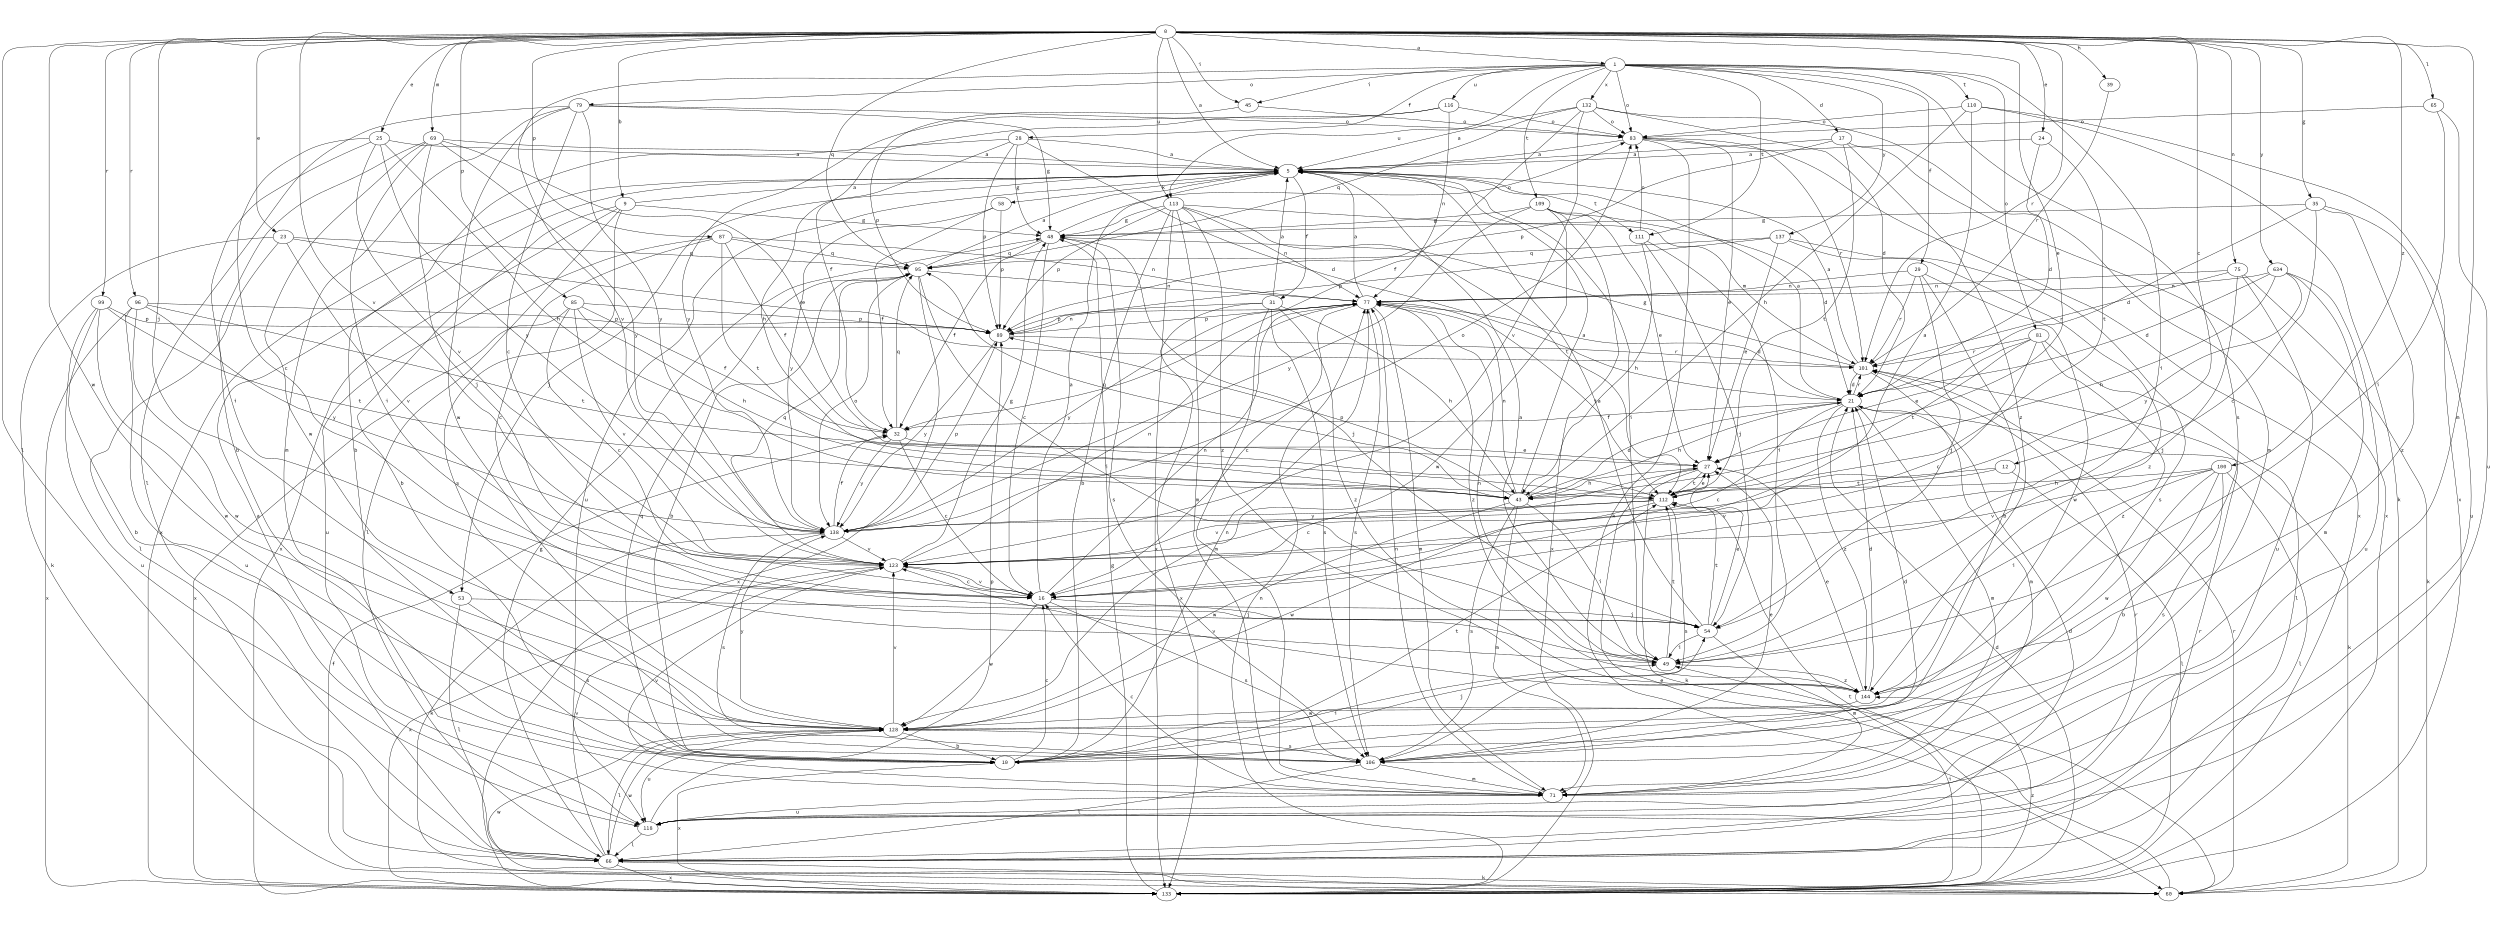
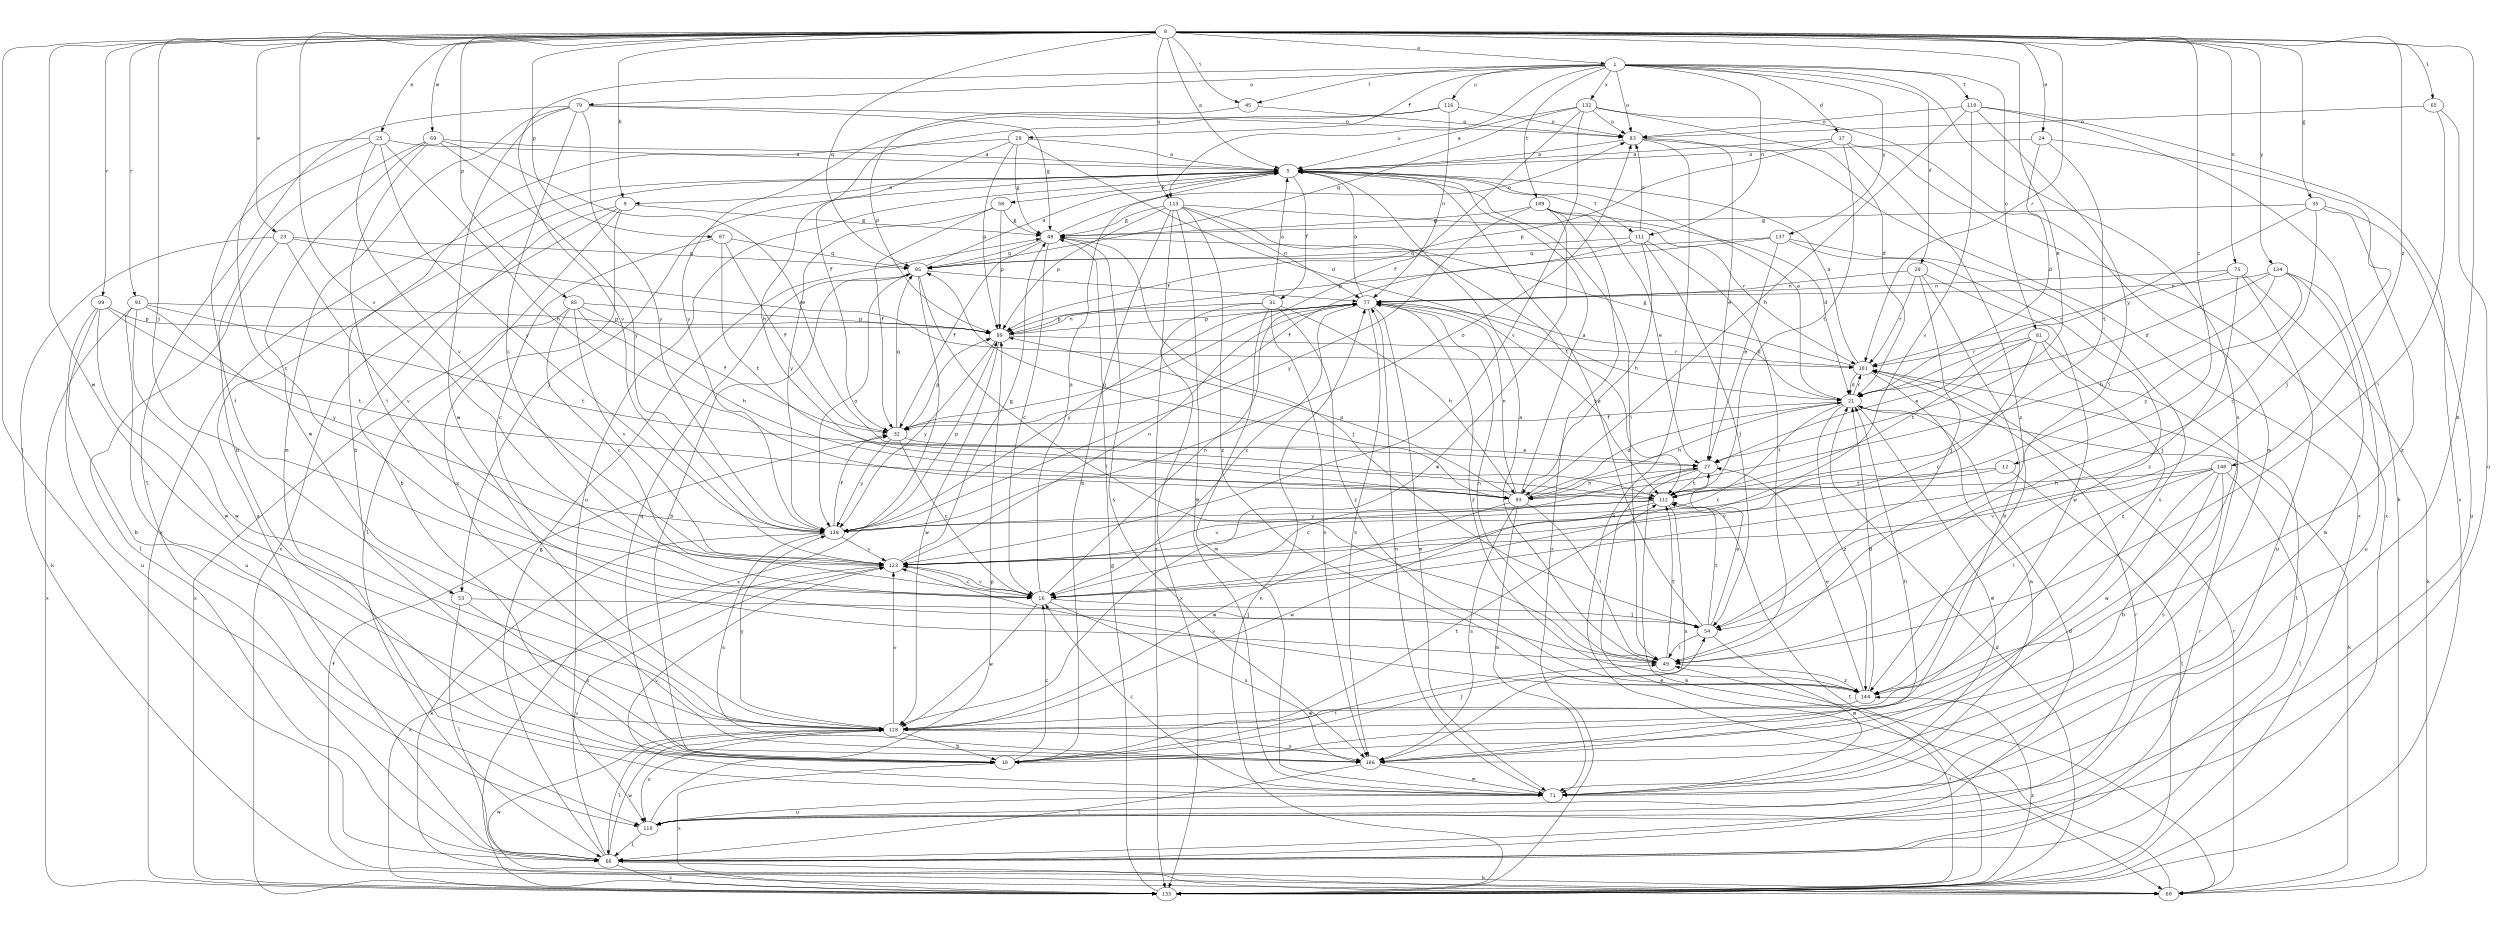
(2110, 85) -> none
(1763, 155) -> (1763, 155)
(954, 181) -> (958, 181)
(1805, 190) -> none
none -> (1016, 226)
(1074, 264) -> none
(2278, 270) -> (2278, 270)
(1169, 286) -> (1169, 286)
(1744, 286) -> (1744, 286)
(2159, 298) -> (2047, 428)
(138, 303) -> (138, 303)
(2129, 303) -> (2129, 303)
none -> (1285, 331)
(1925, 335) -> (1925, 335)
none -> (935, 383)
(760, 443) -> (1298, 256)
(2222, 467) -> (2222, 467)
(1698, 486) -> none
(325, 493) -> none
(1519, 500) -> (1519, 500)
none -> (929, 518)
(1204, 569) -> none
(1906, 582) -> (1906, 582)
(914, 599) -> (2258, 406)
(1667, 713) -> none
